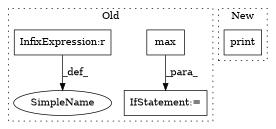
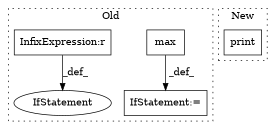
(182, 73) -> (182, 73)
(63, 103) -> (63, 103)
